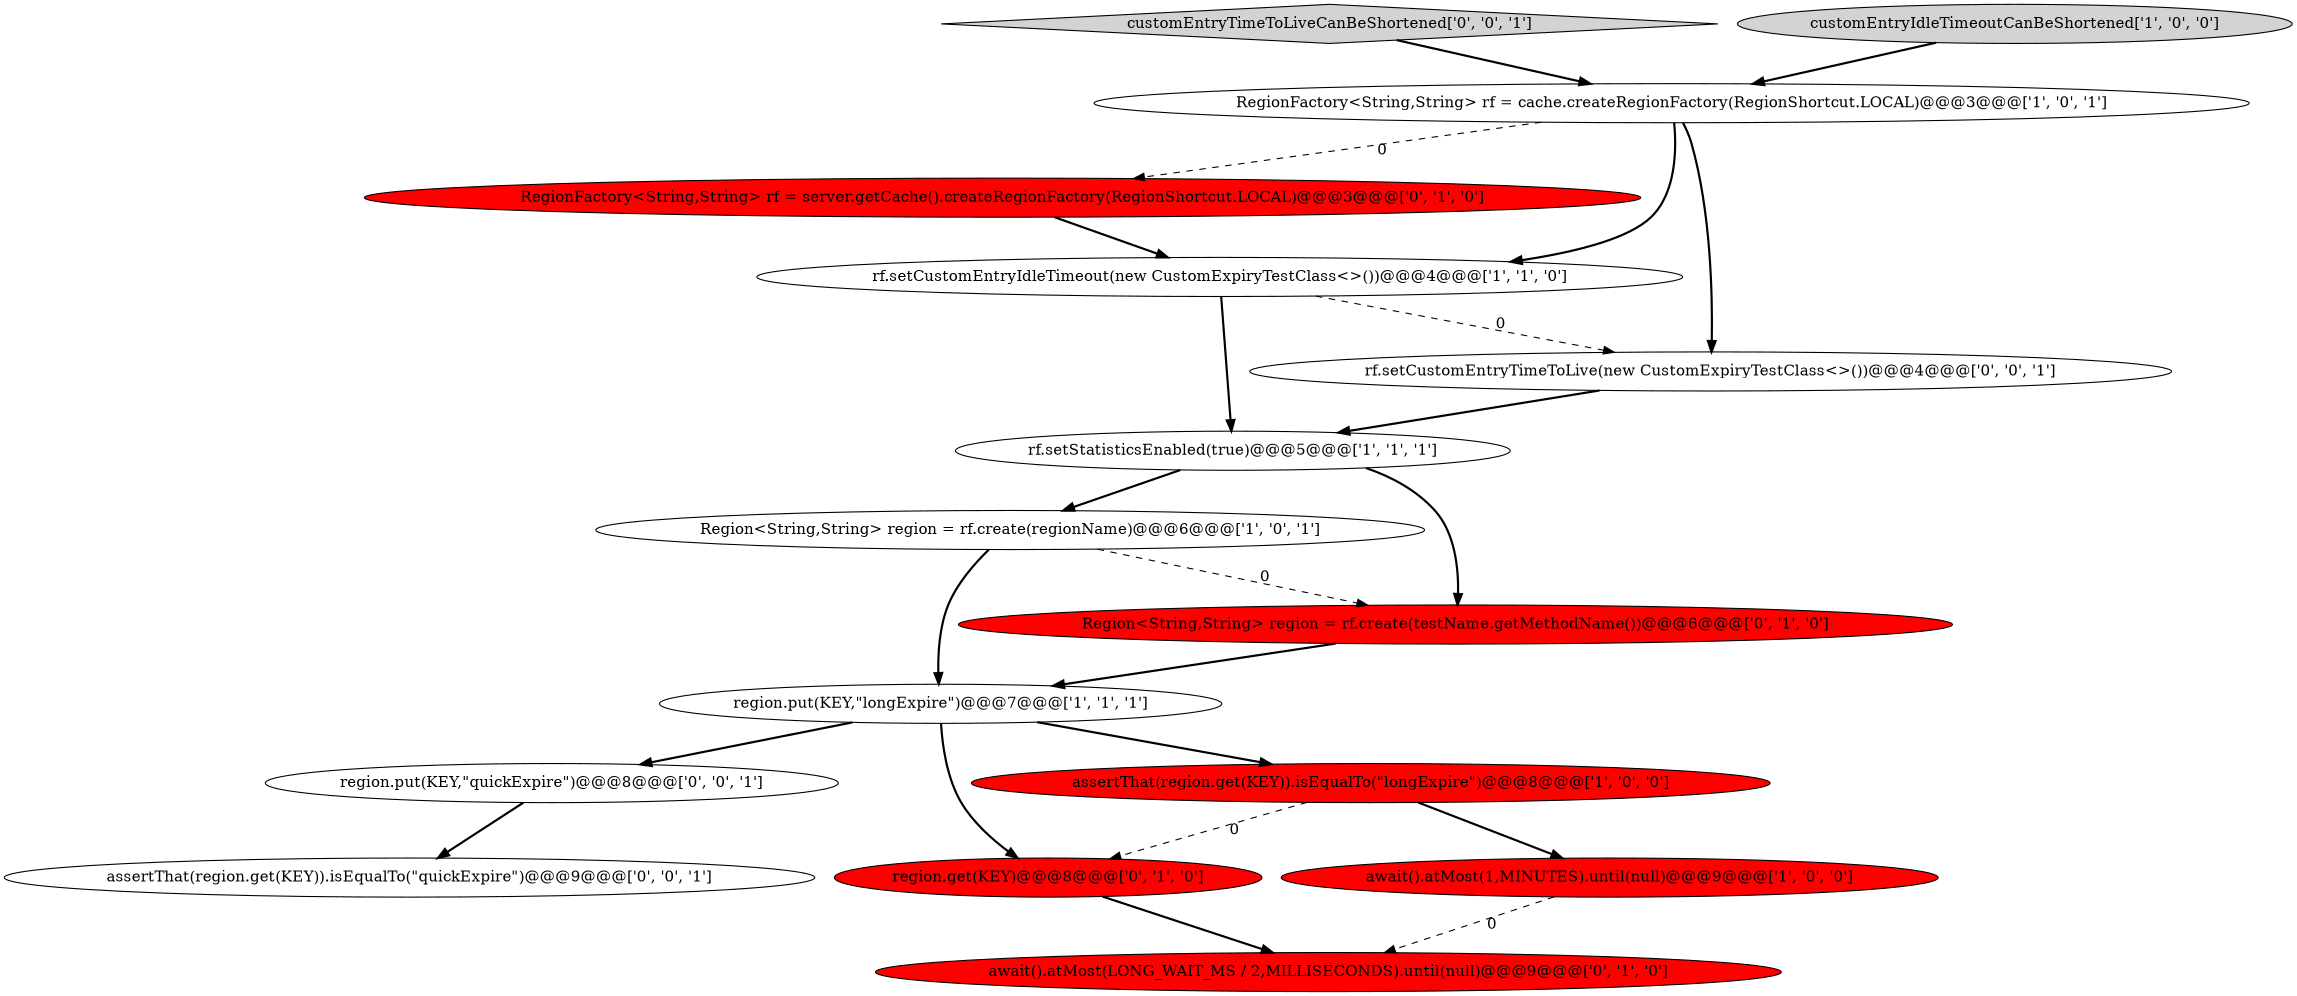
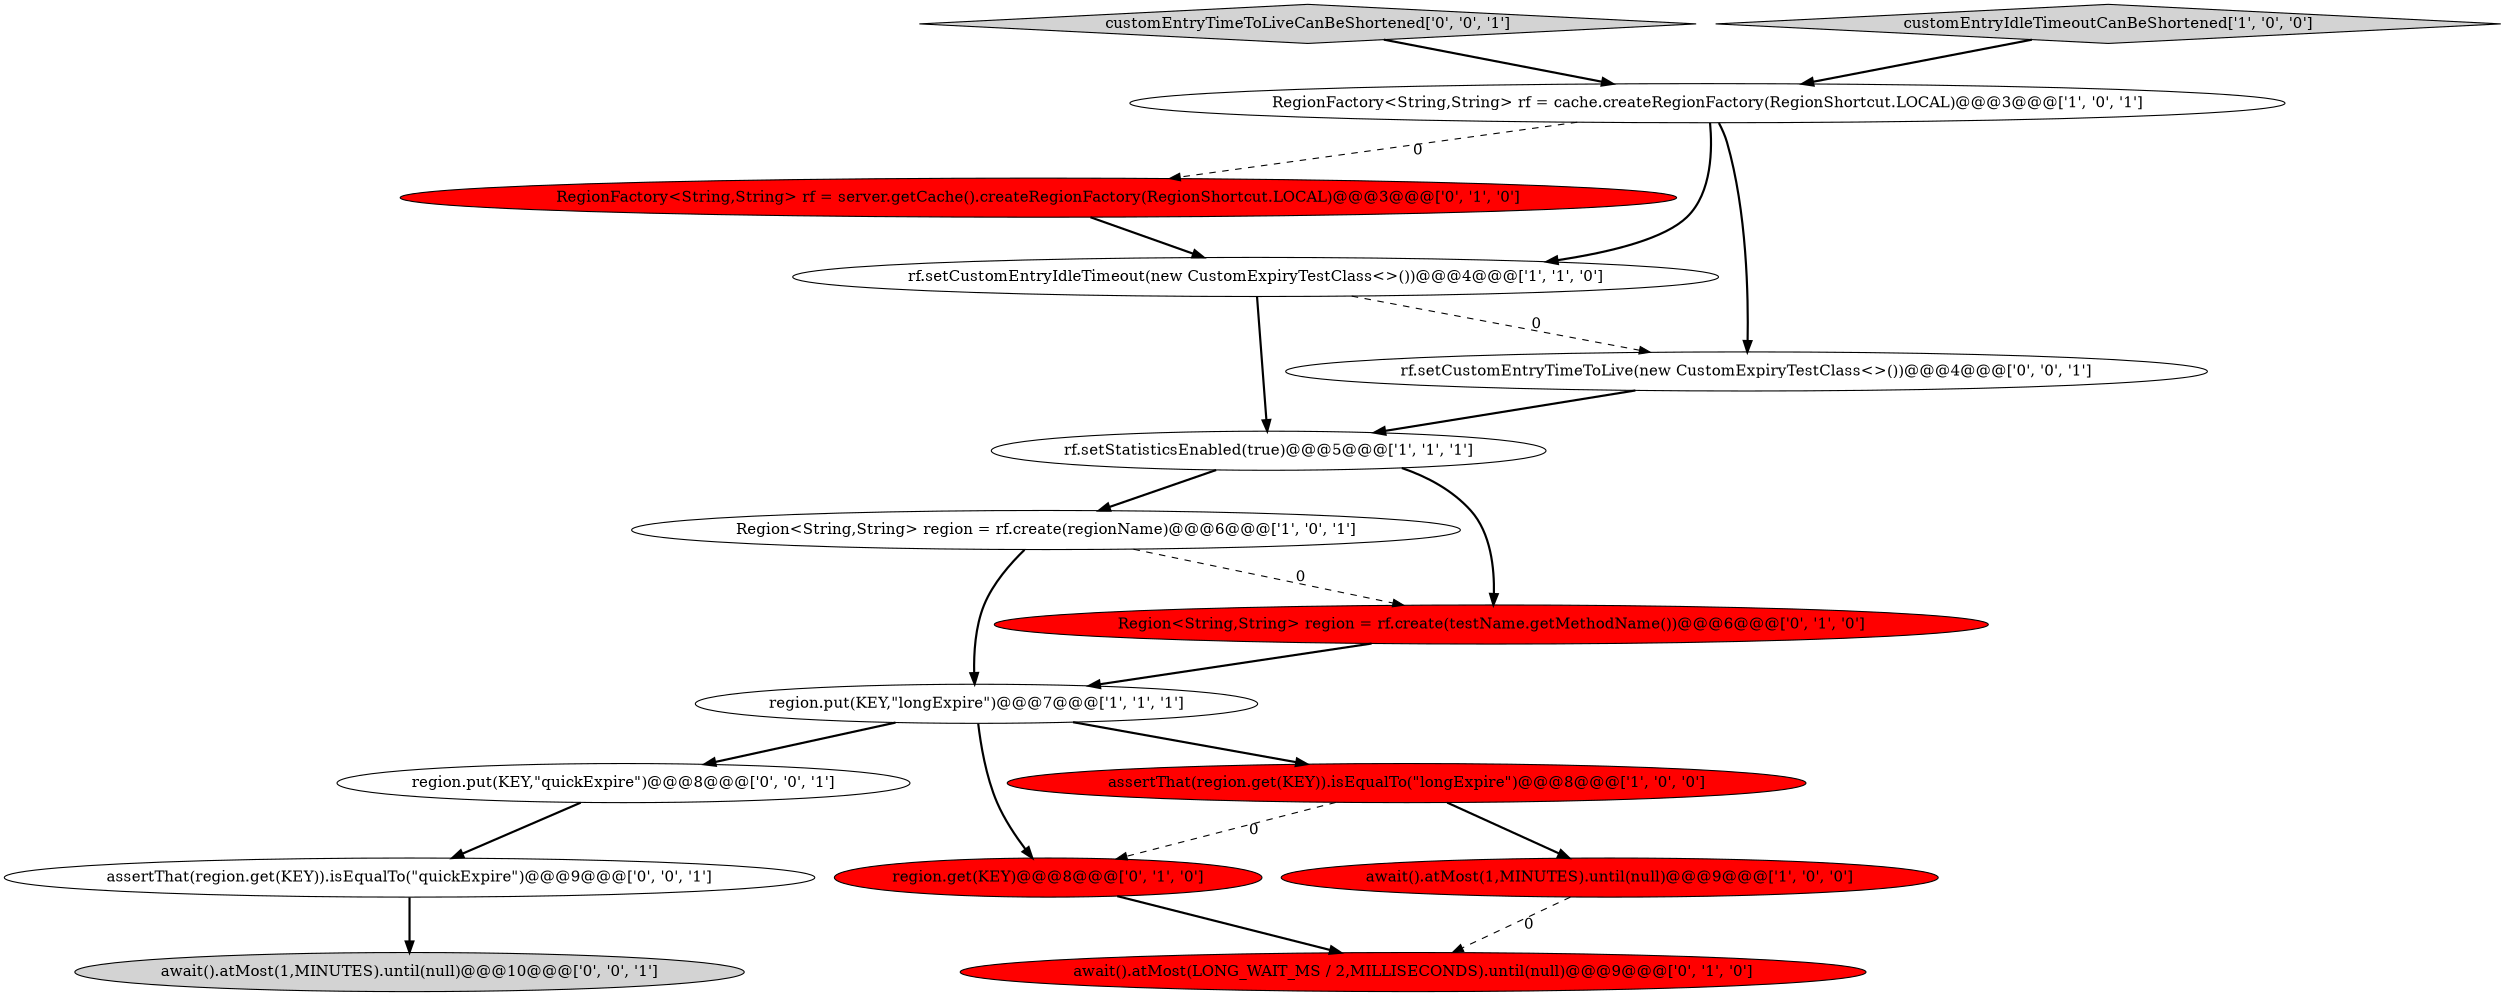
(2015, 24) -> (2108, 24)
none -> (410, 972)
